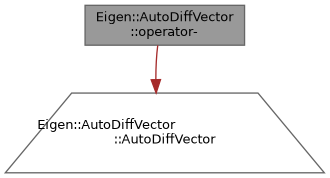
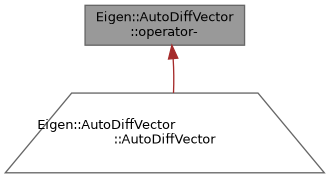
(156, 62) -> (174, 76)
